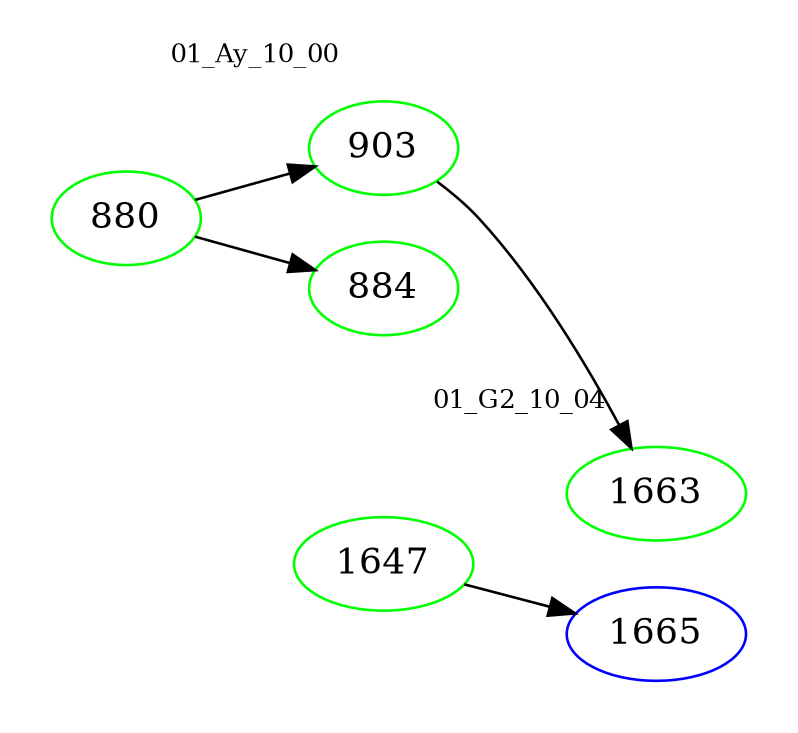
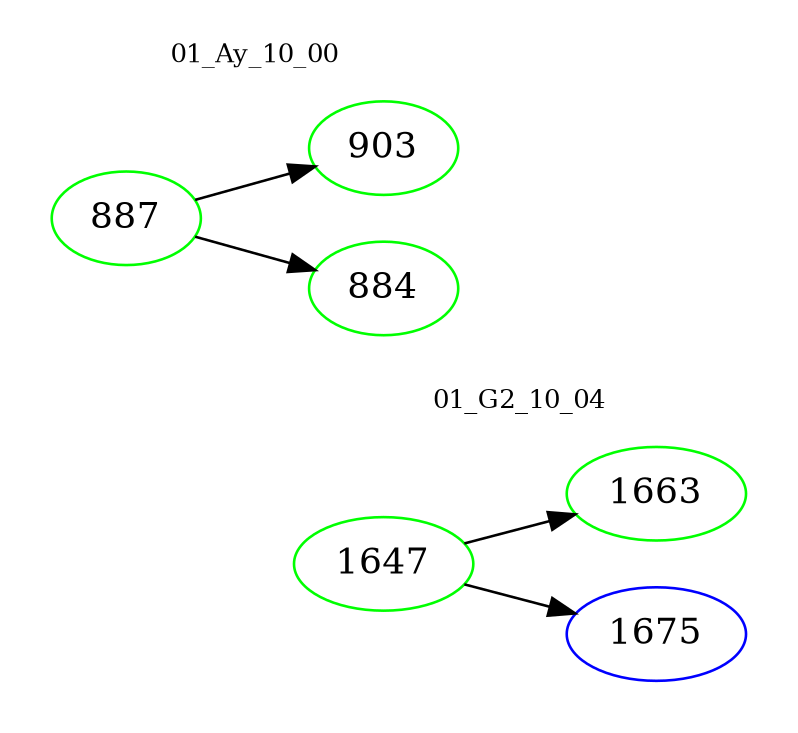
(126, 218) -> (126, 218)
(539, 294) -> (507, 532)
(656, 634) -> (656, 634)
